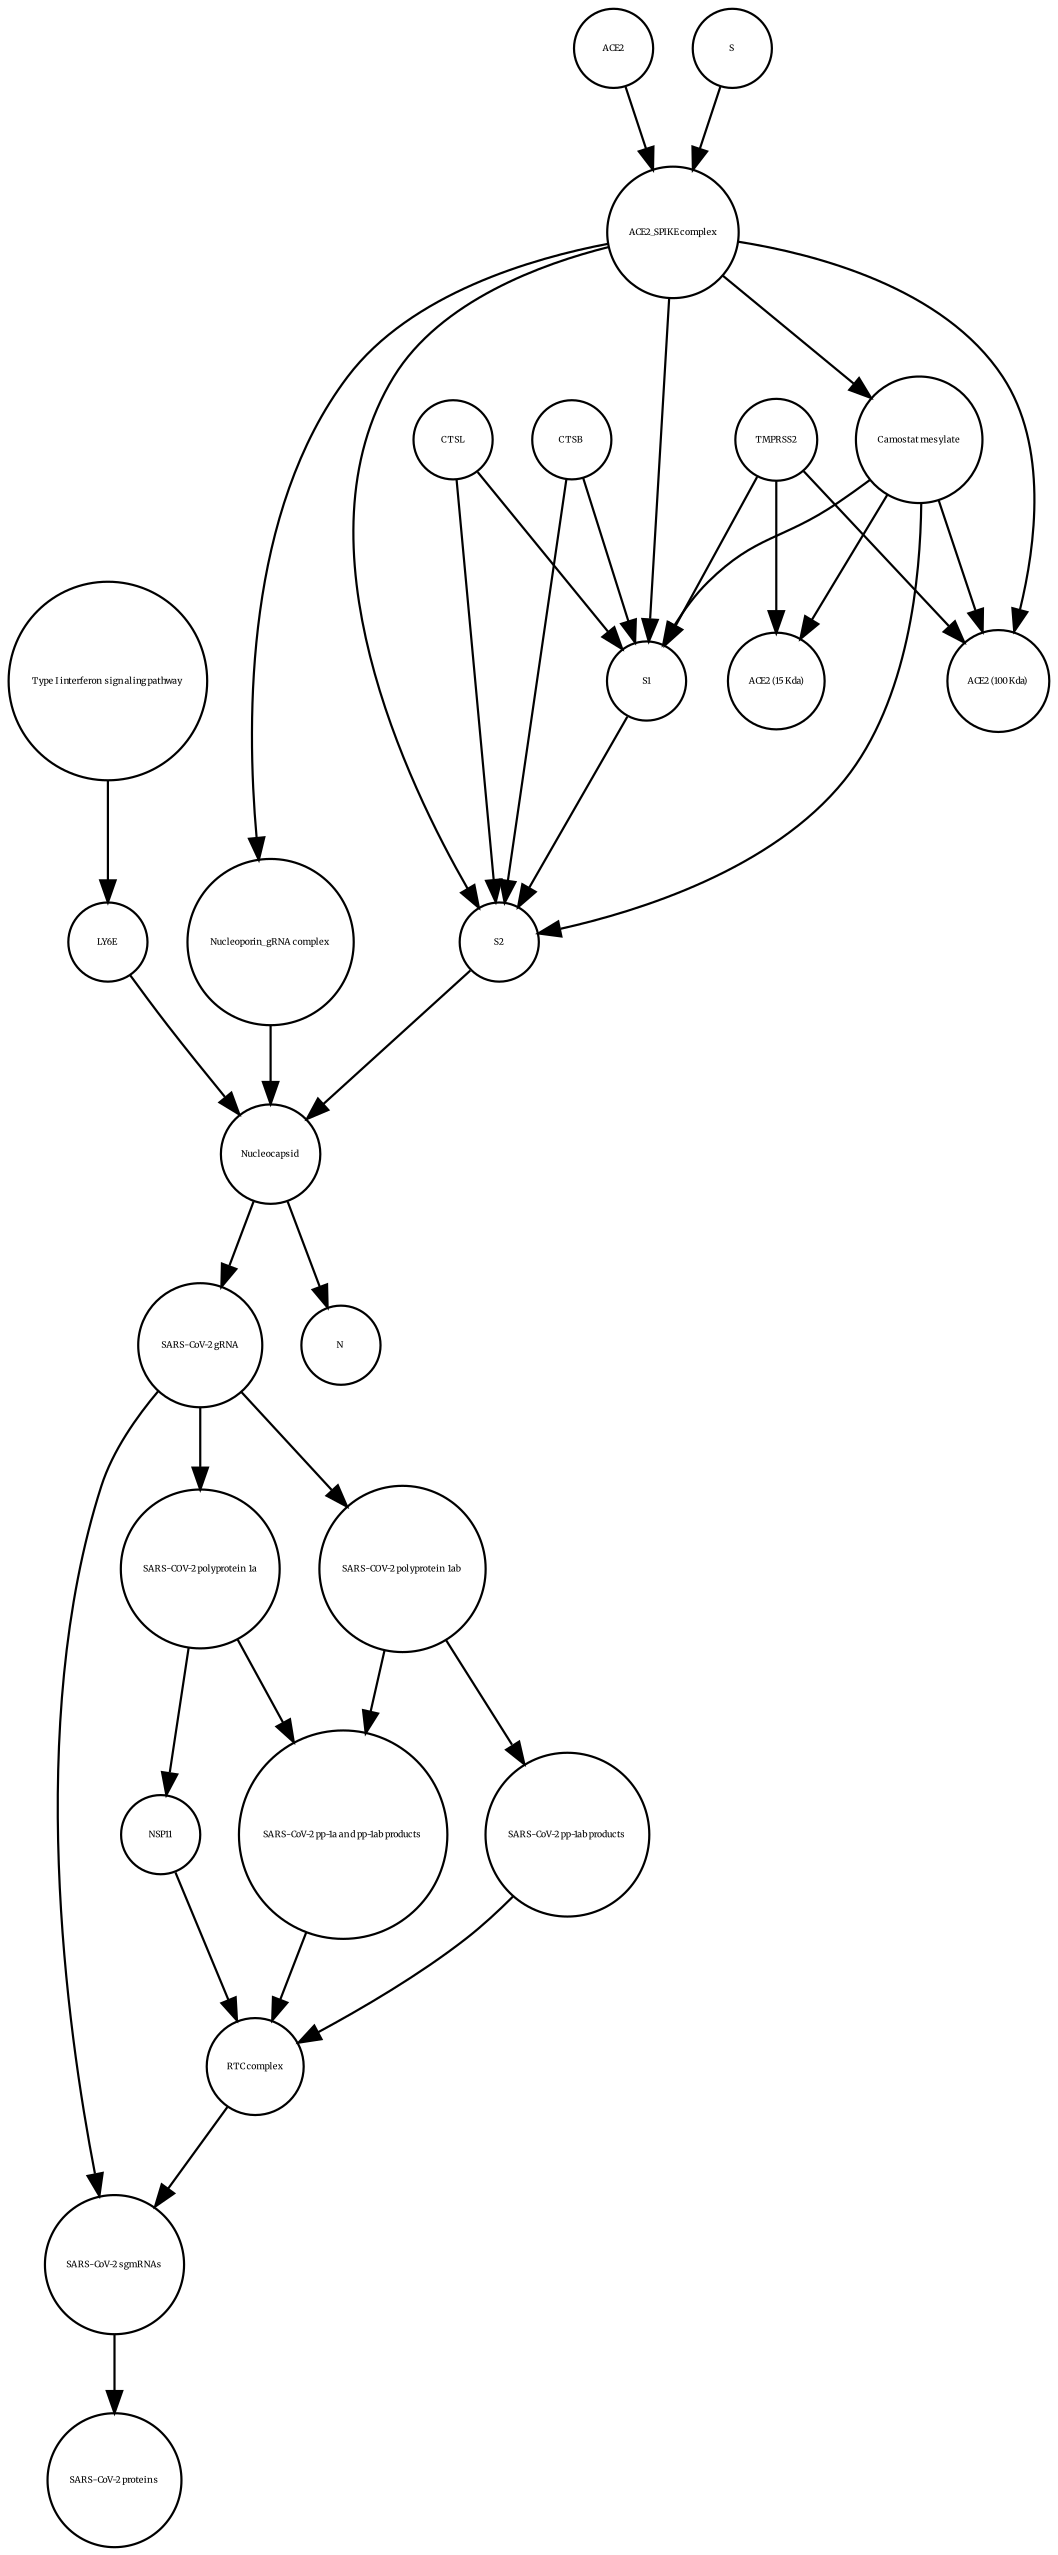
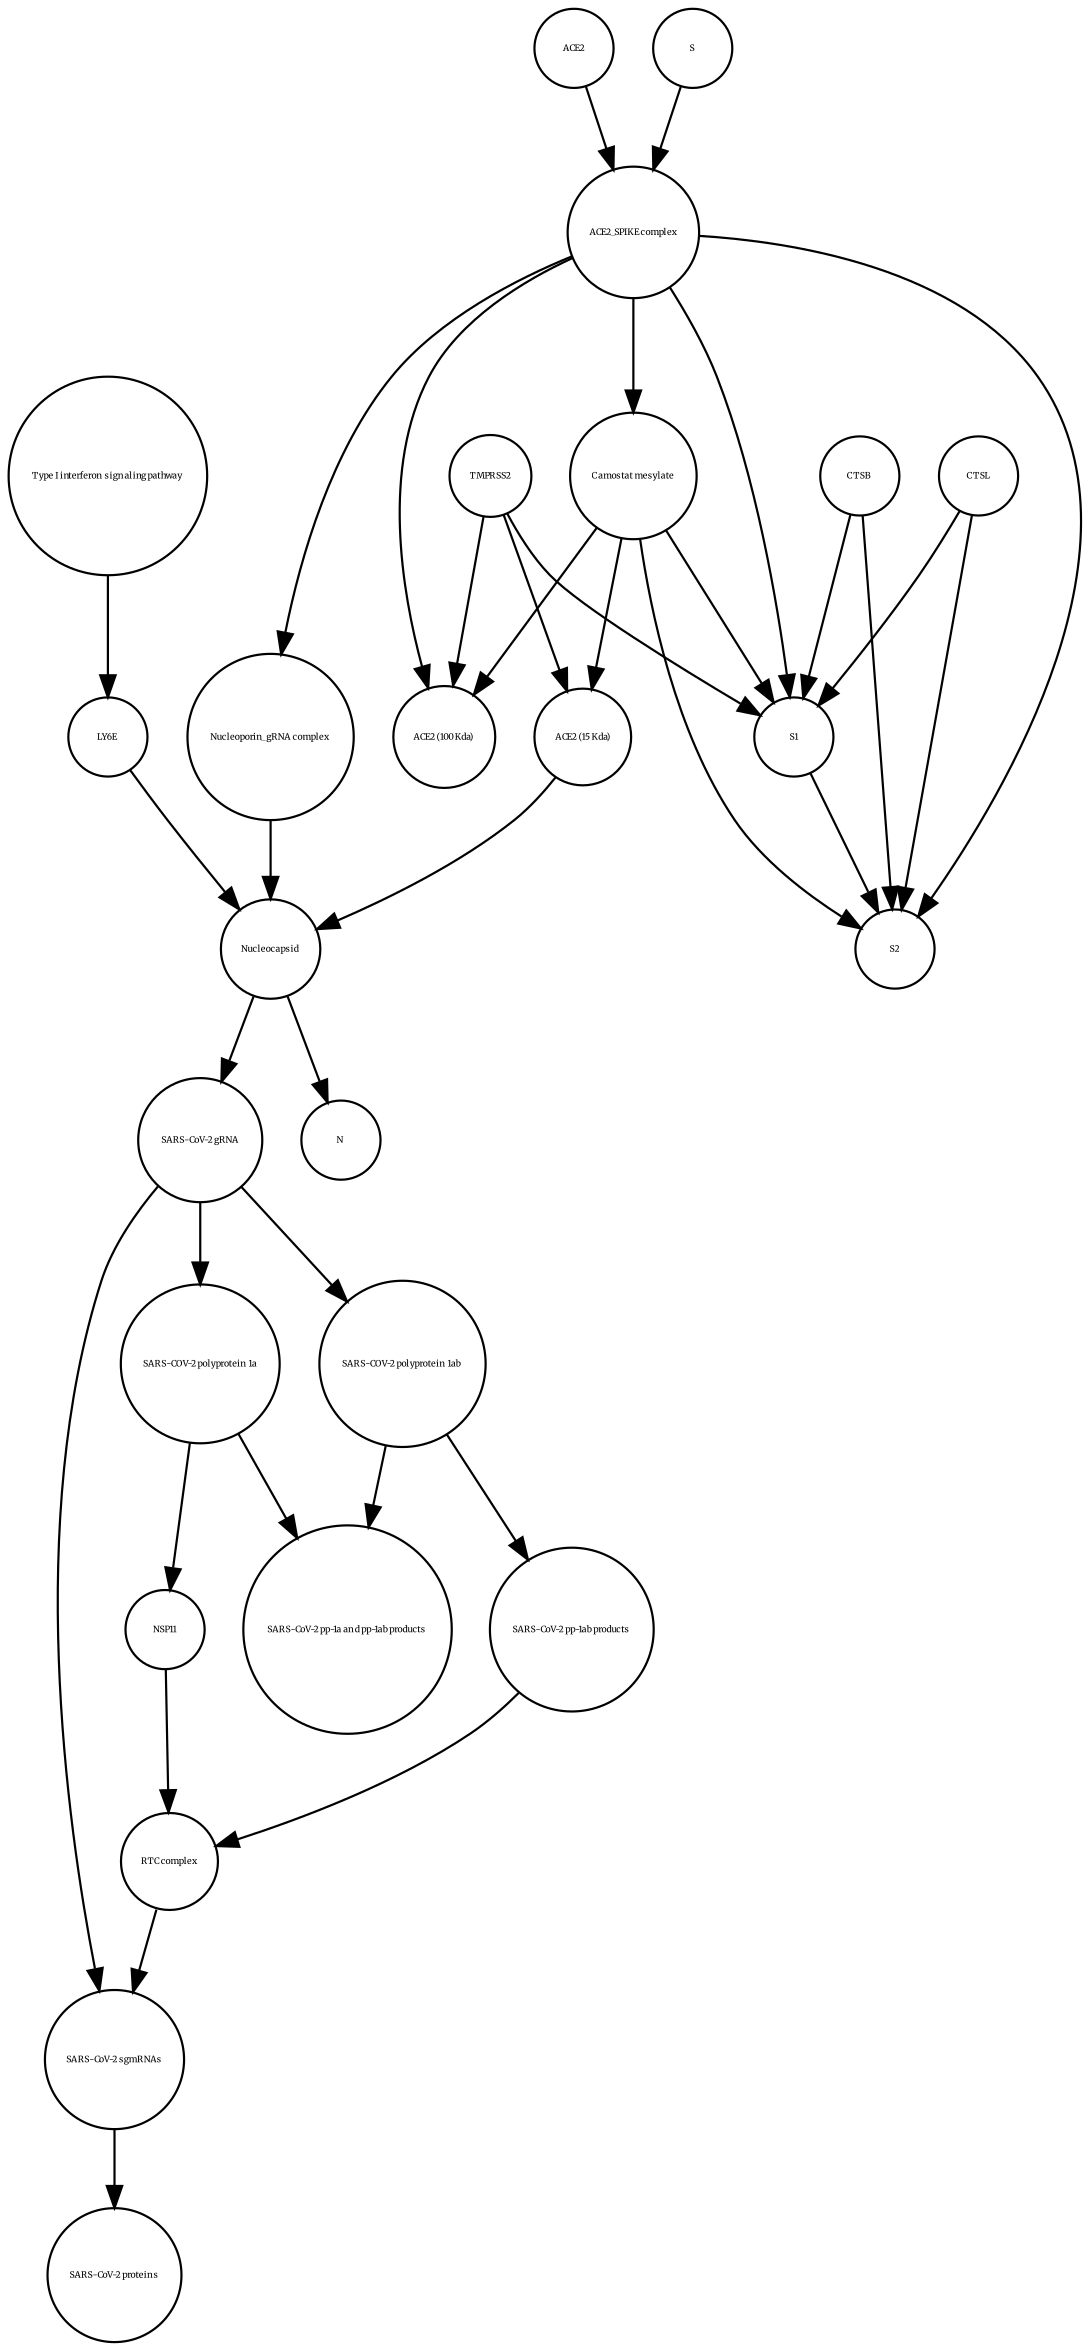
(397, 1037) -> (455, 861)
(293, 1966) -> none
